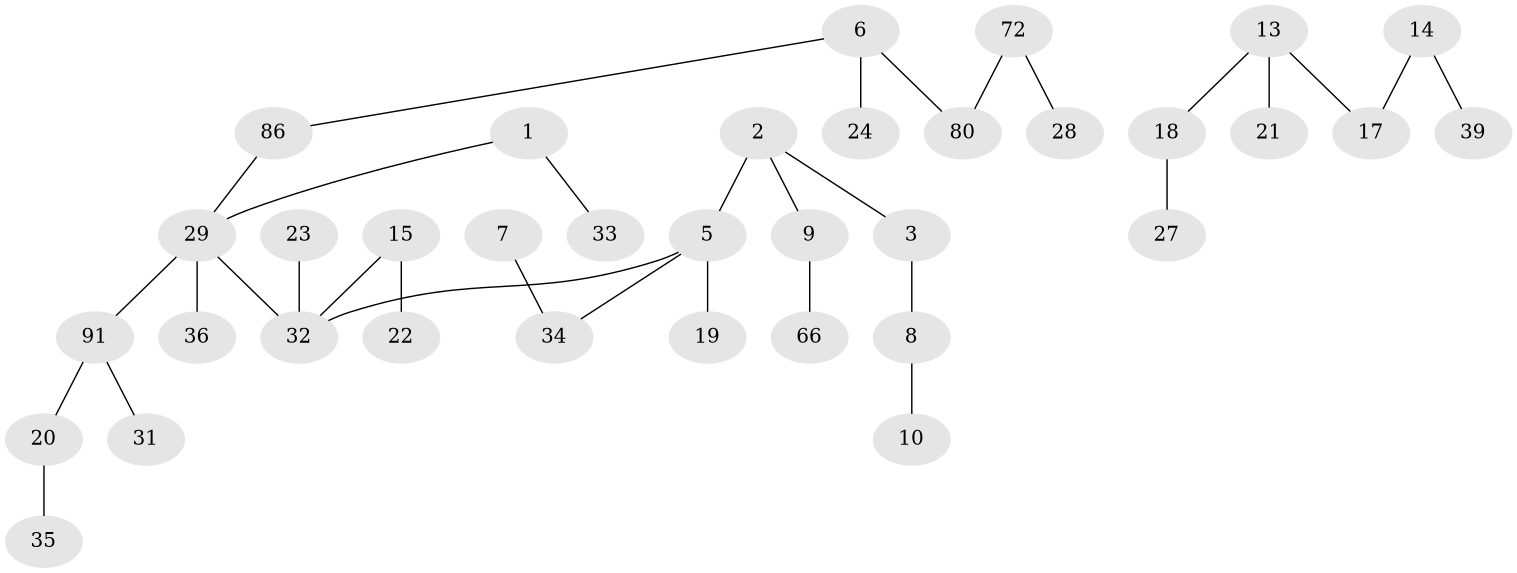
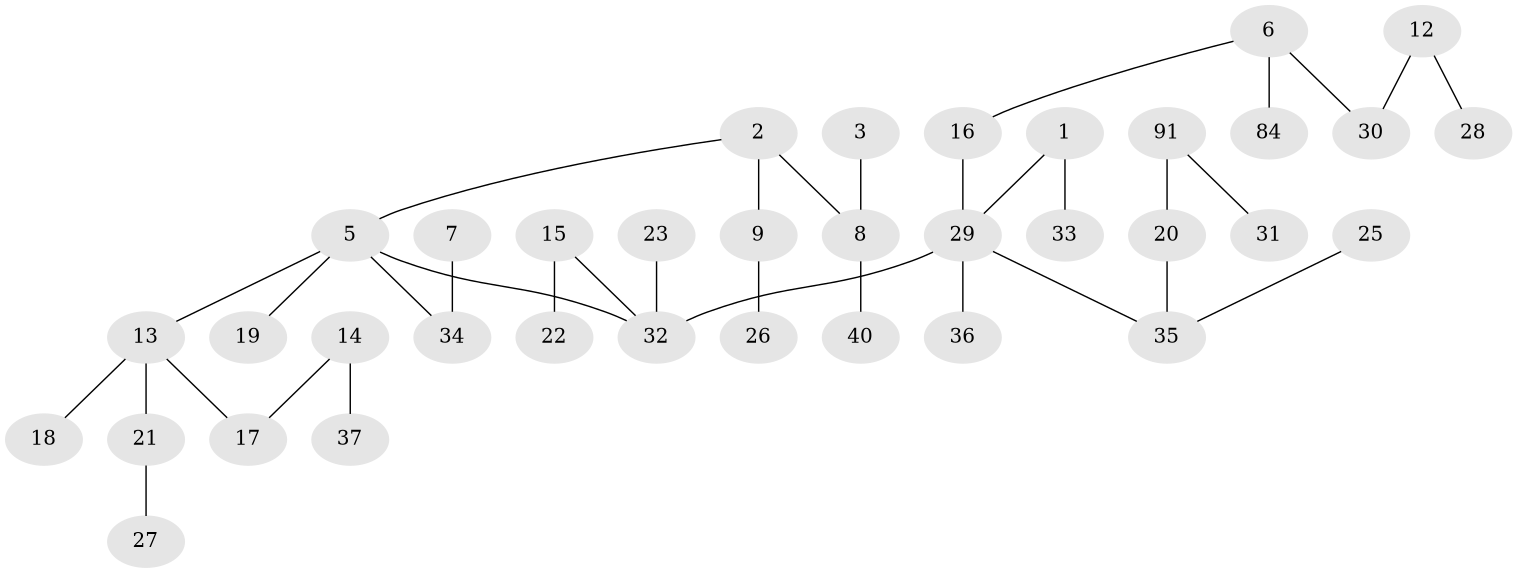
(1014, 31) -> (1422, 31)
(274, 133) -> (963, 133)
(861, 133) -> (1269, 133)
(963, 133) -> (1371, 133)
(1473, 133) -> (350, 440)
(835, 184) -> (810, 184)
(1167, 184) -> (146, 491)
none -> (1371, 235)
(146, 286) -> (1065, 286)
none -> (248, 286)
(810, 337) -> (759, 337)
(912, 440) -> (861, 337)
